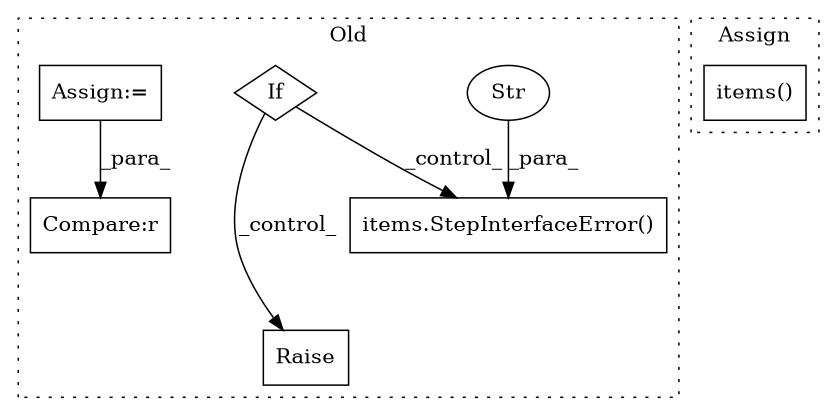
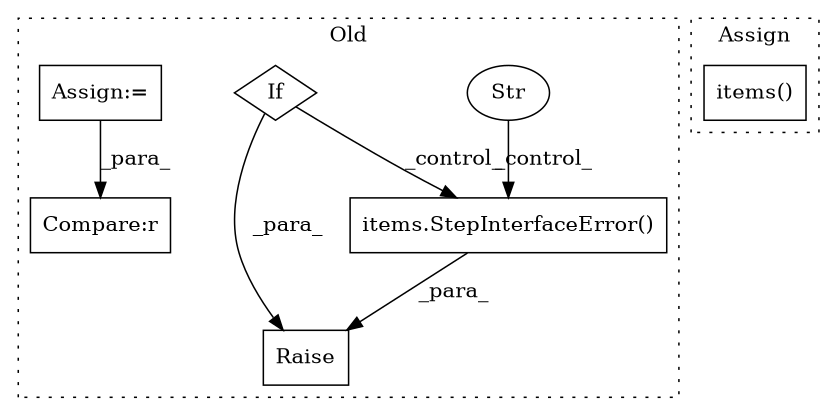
(543, 159) -> (543, 159)
(288, 225) -> (288, 225)
none -> (414, 287)
